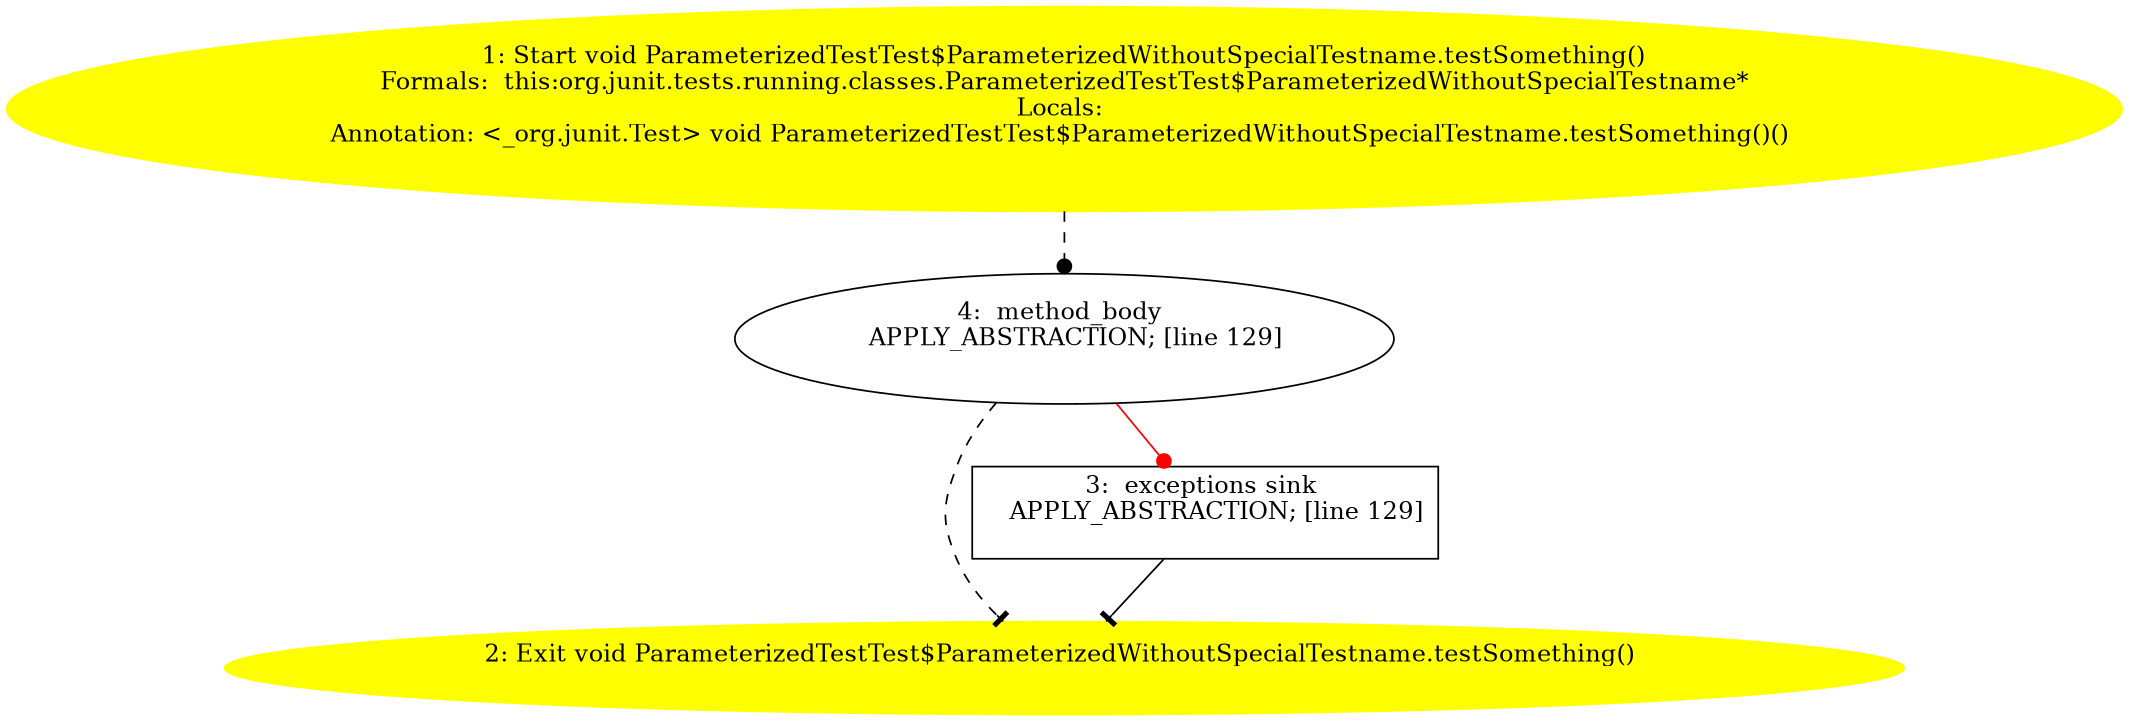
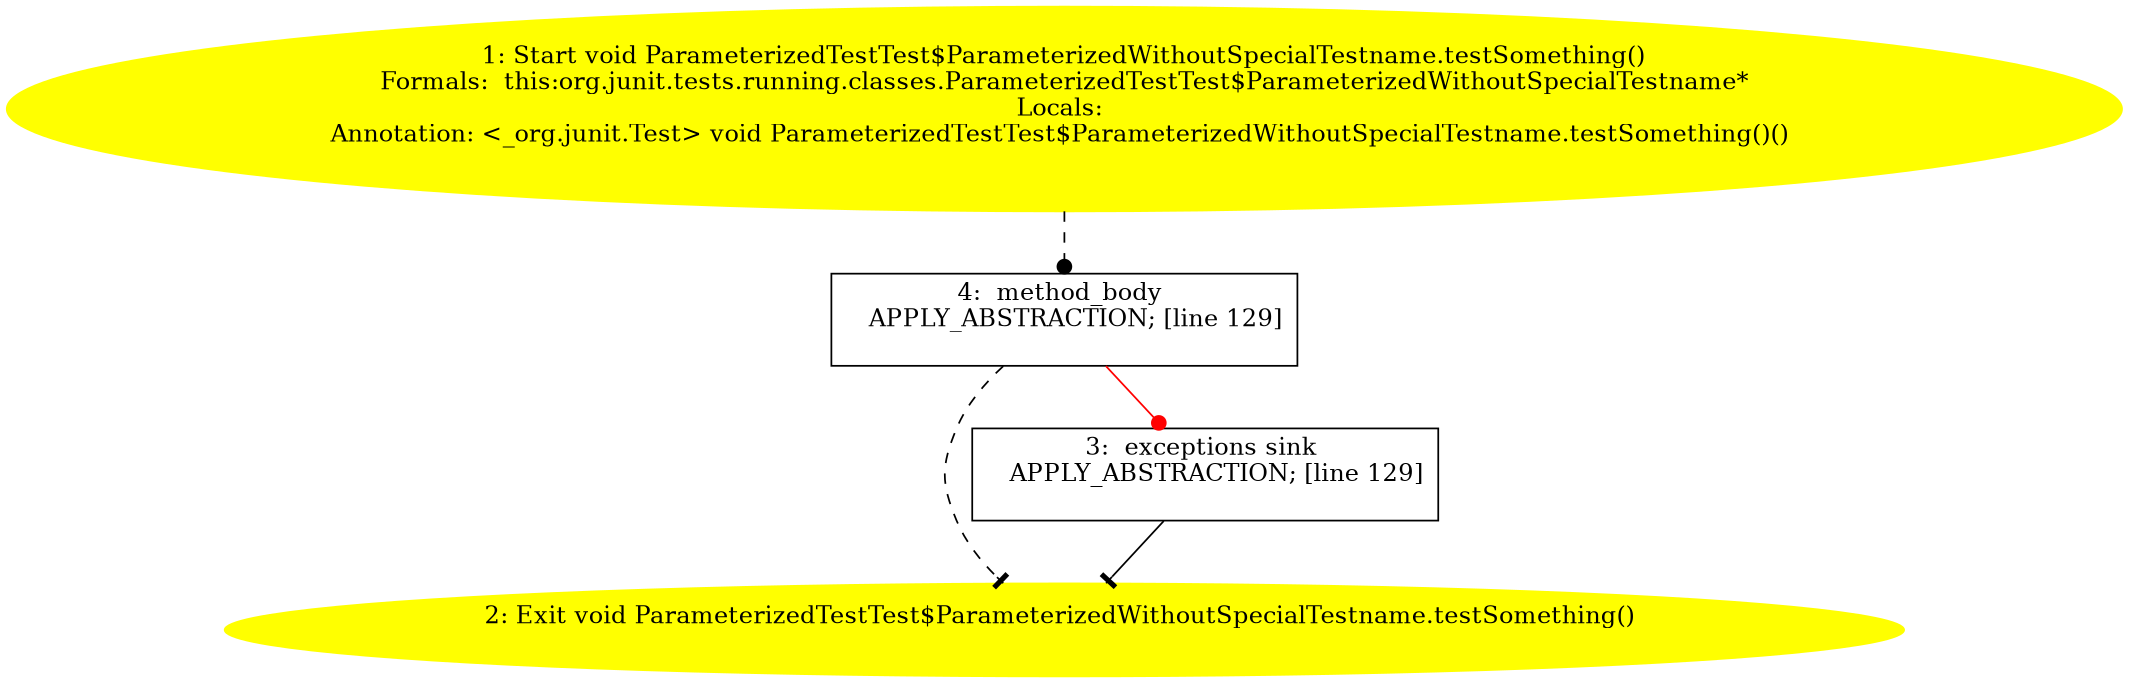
(1064, 339) -> (1064, 320)
